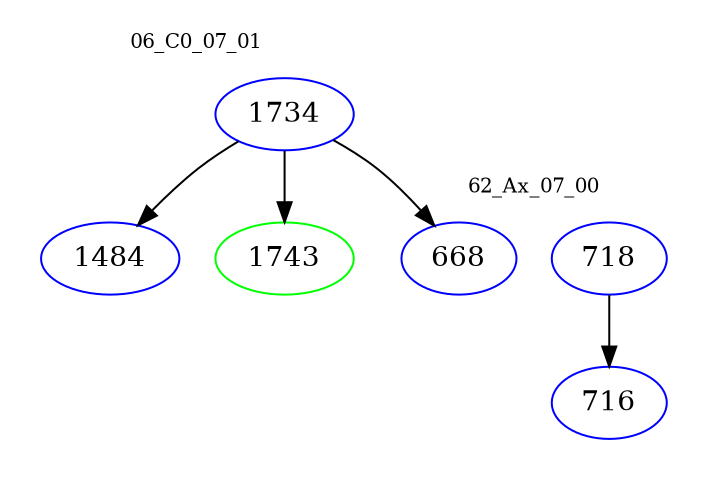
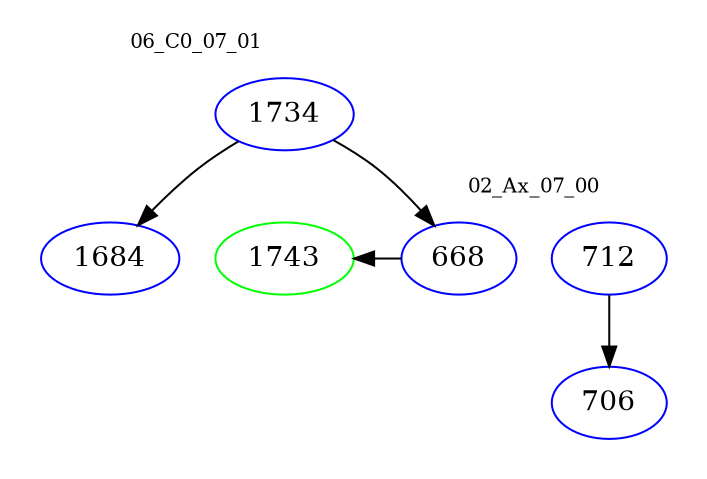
(285, 177) -> (388, 259)
(534, 187) -> (534, 187)
(110, 259) -> (110, 259)
(609, 259) -> (609, 259)
(609, 403) -> (609, 403)
